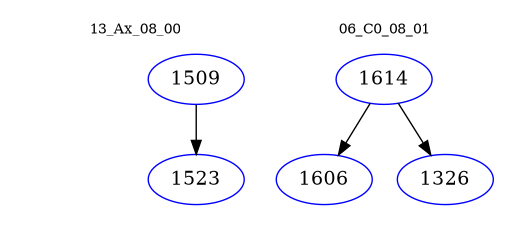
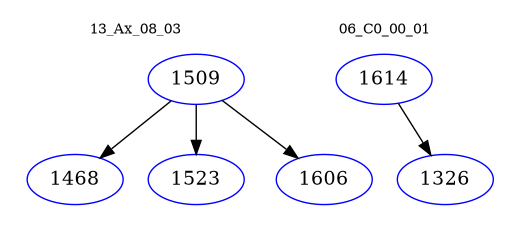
(136, 30) -> (136, 30)
(385, 30) -> (385, 30)
(358, 123) -> (246, 119)
none -> (75, 180)
